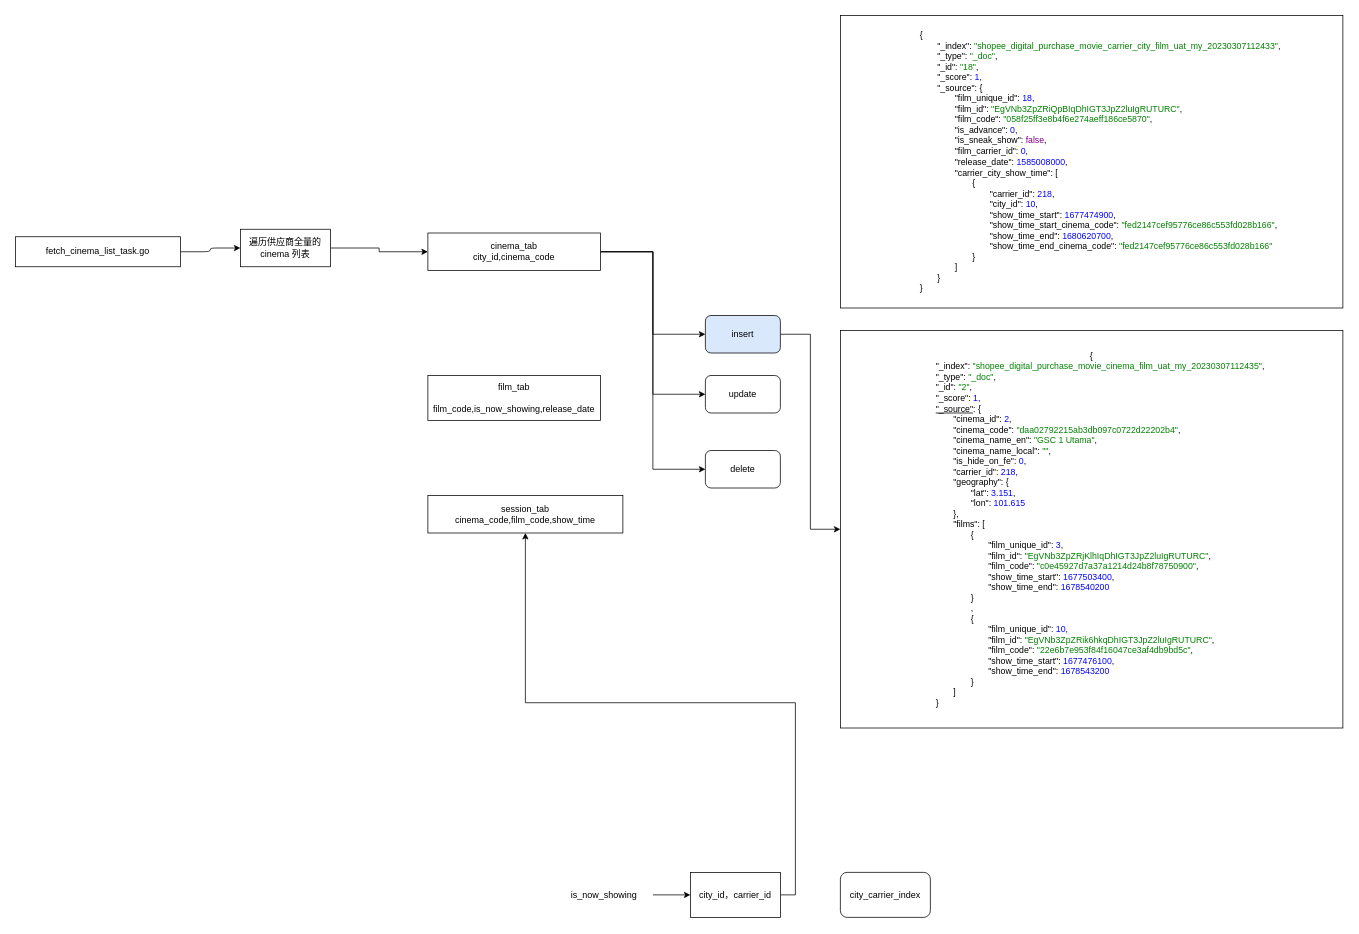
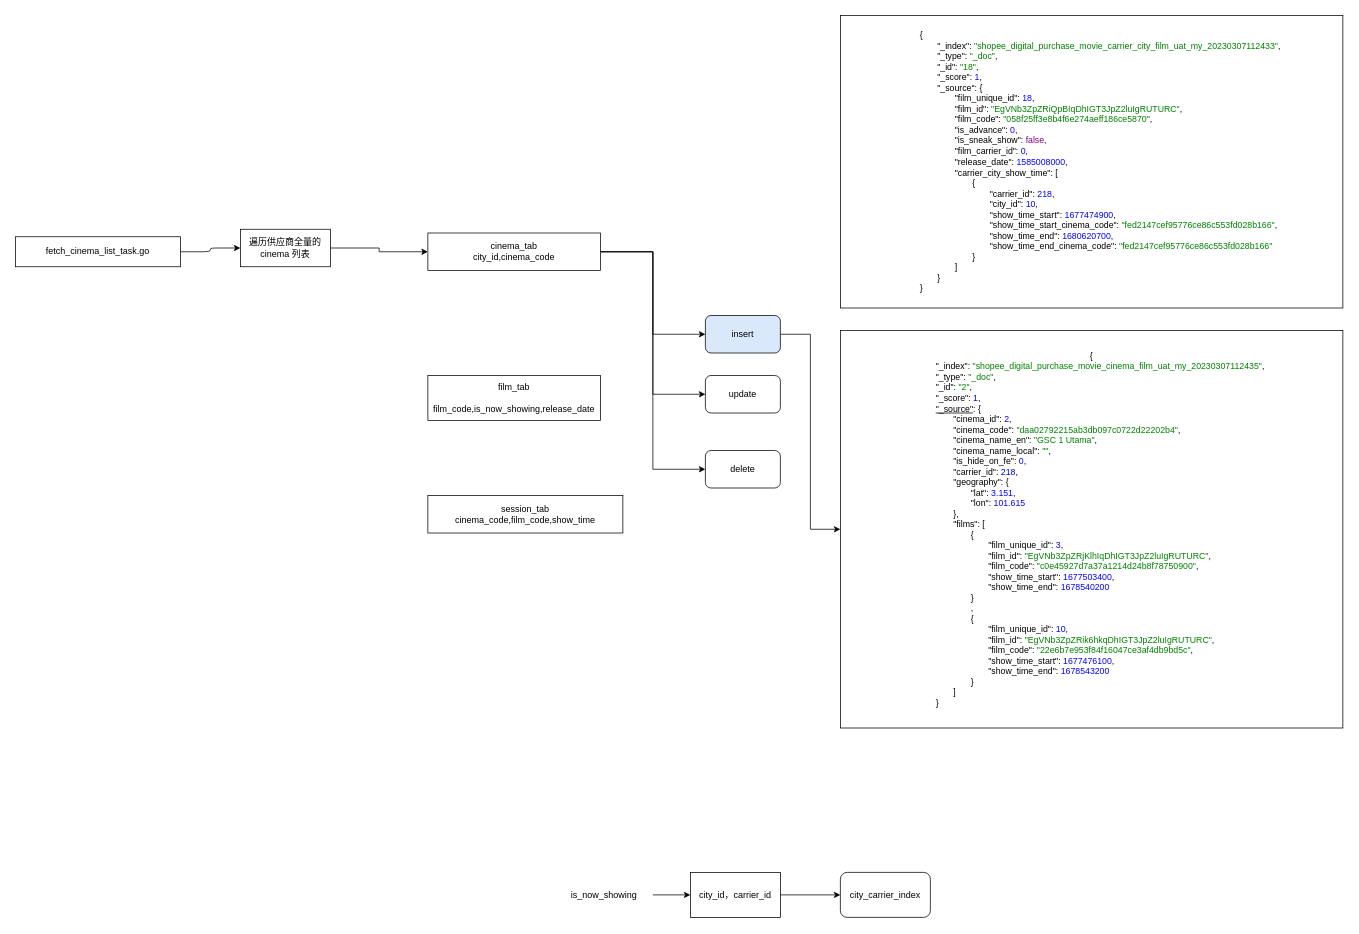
(675, 703) -> (795, 895)
